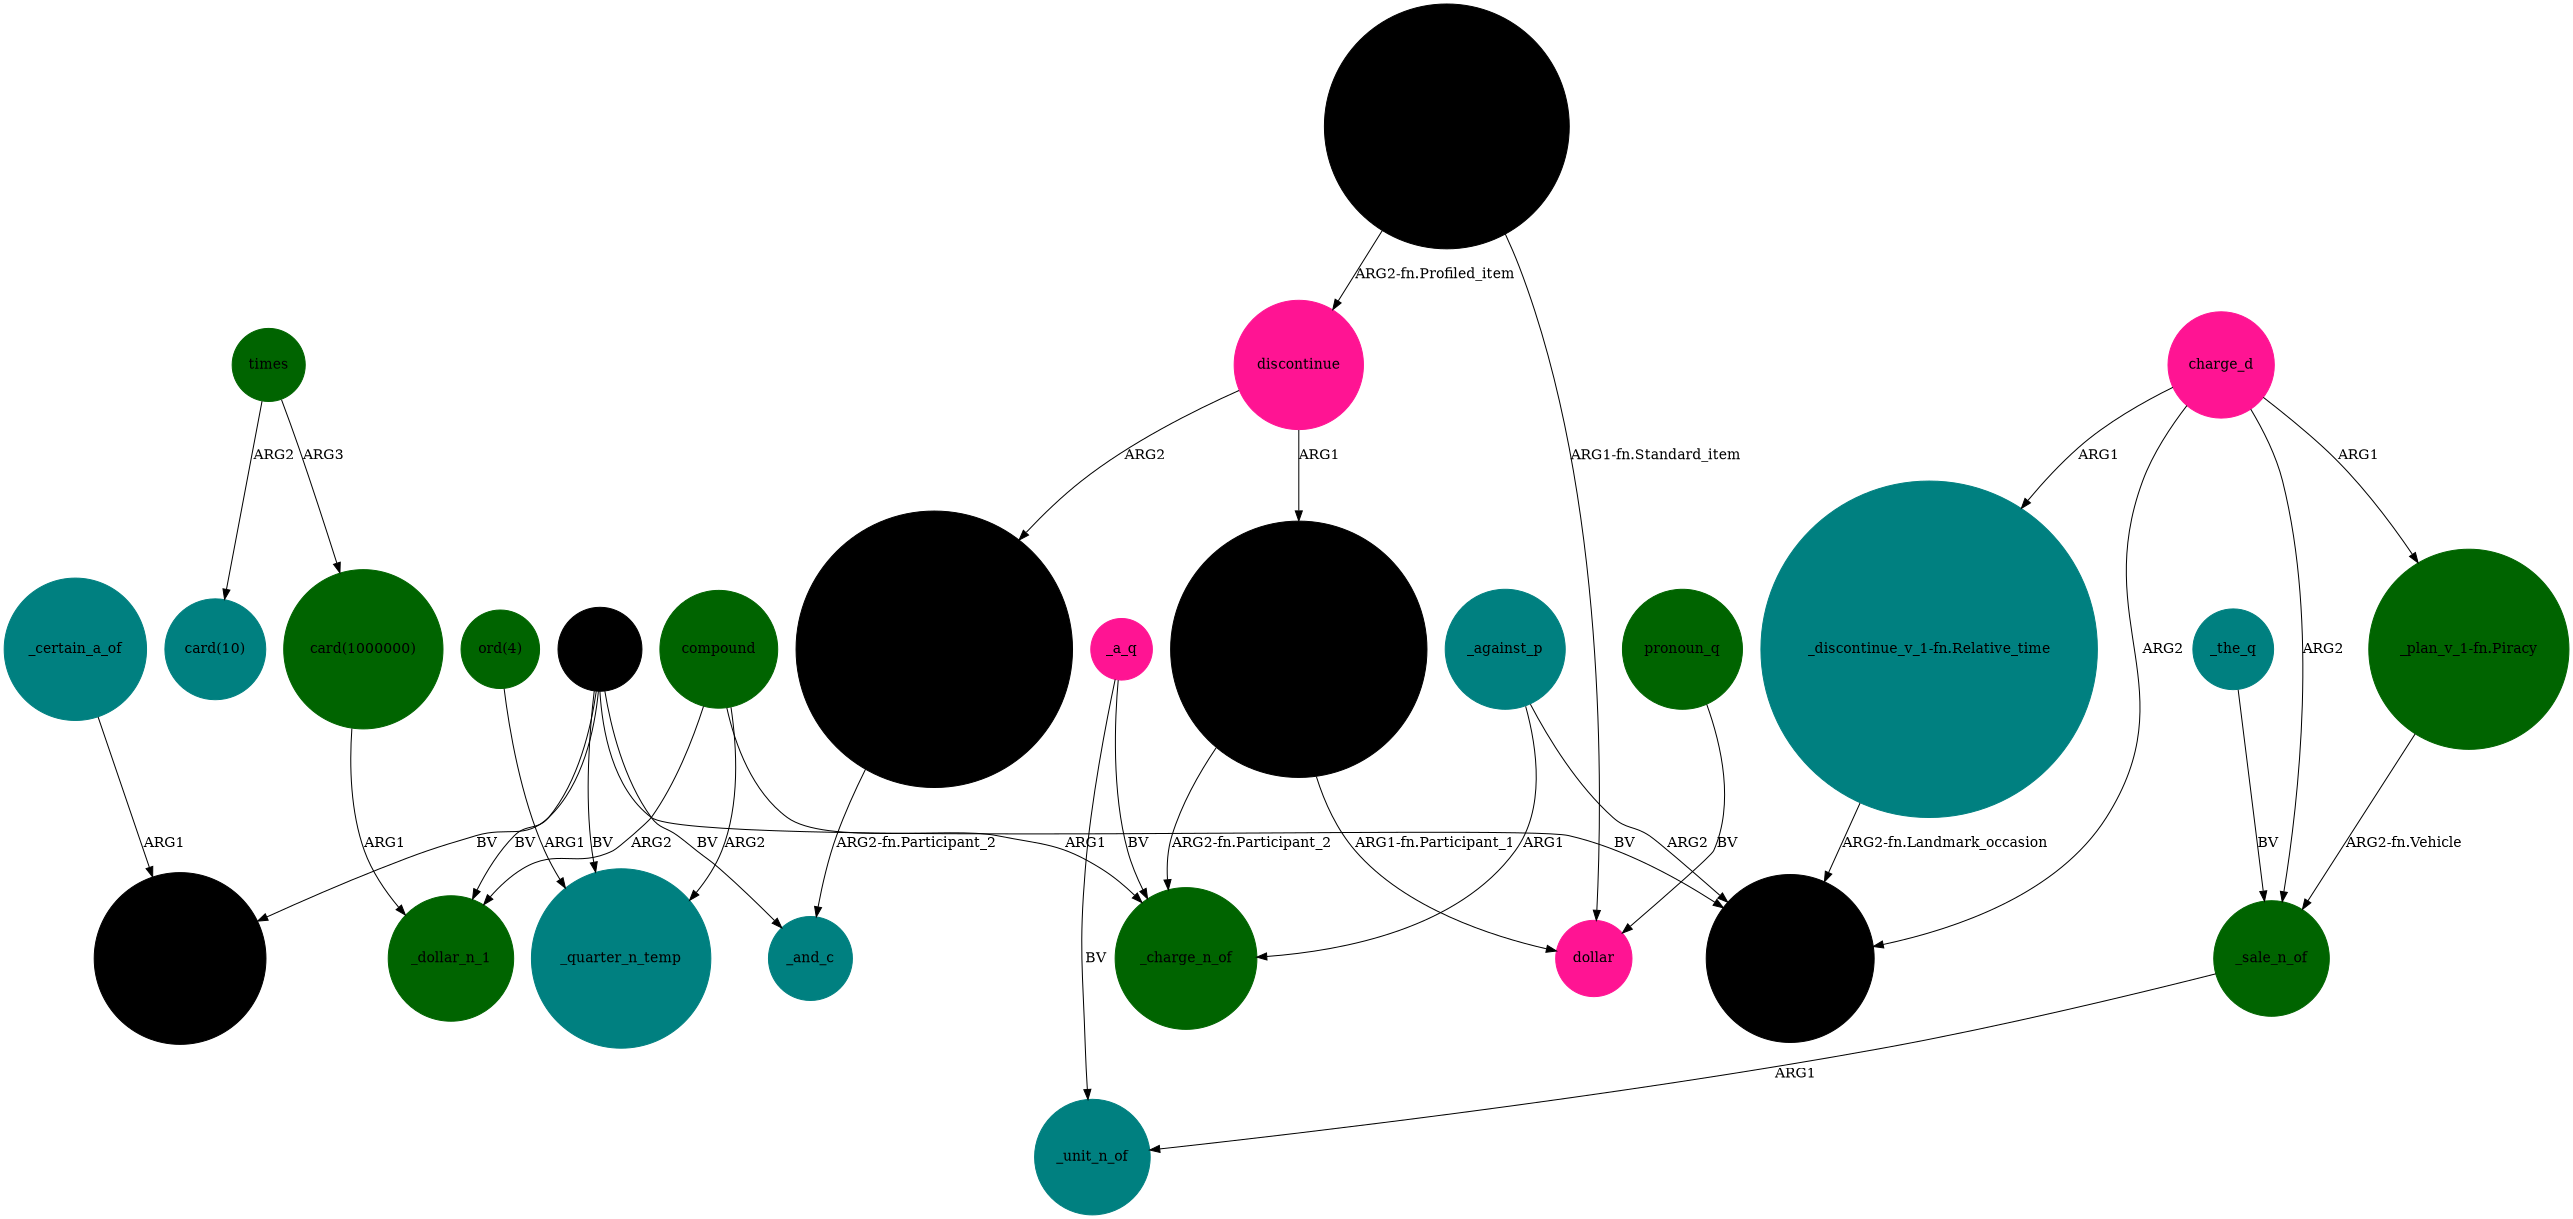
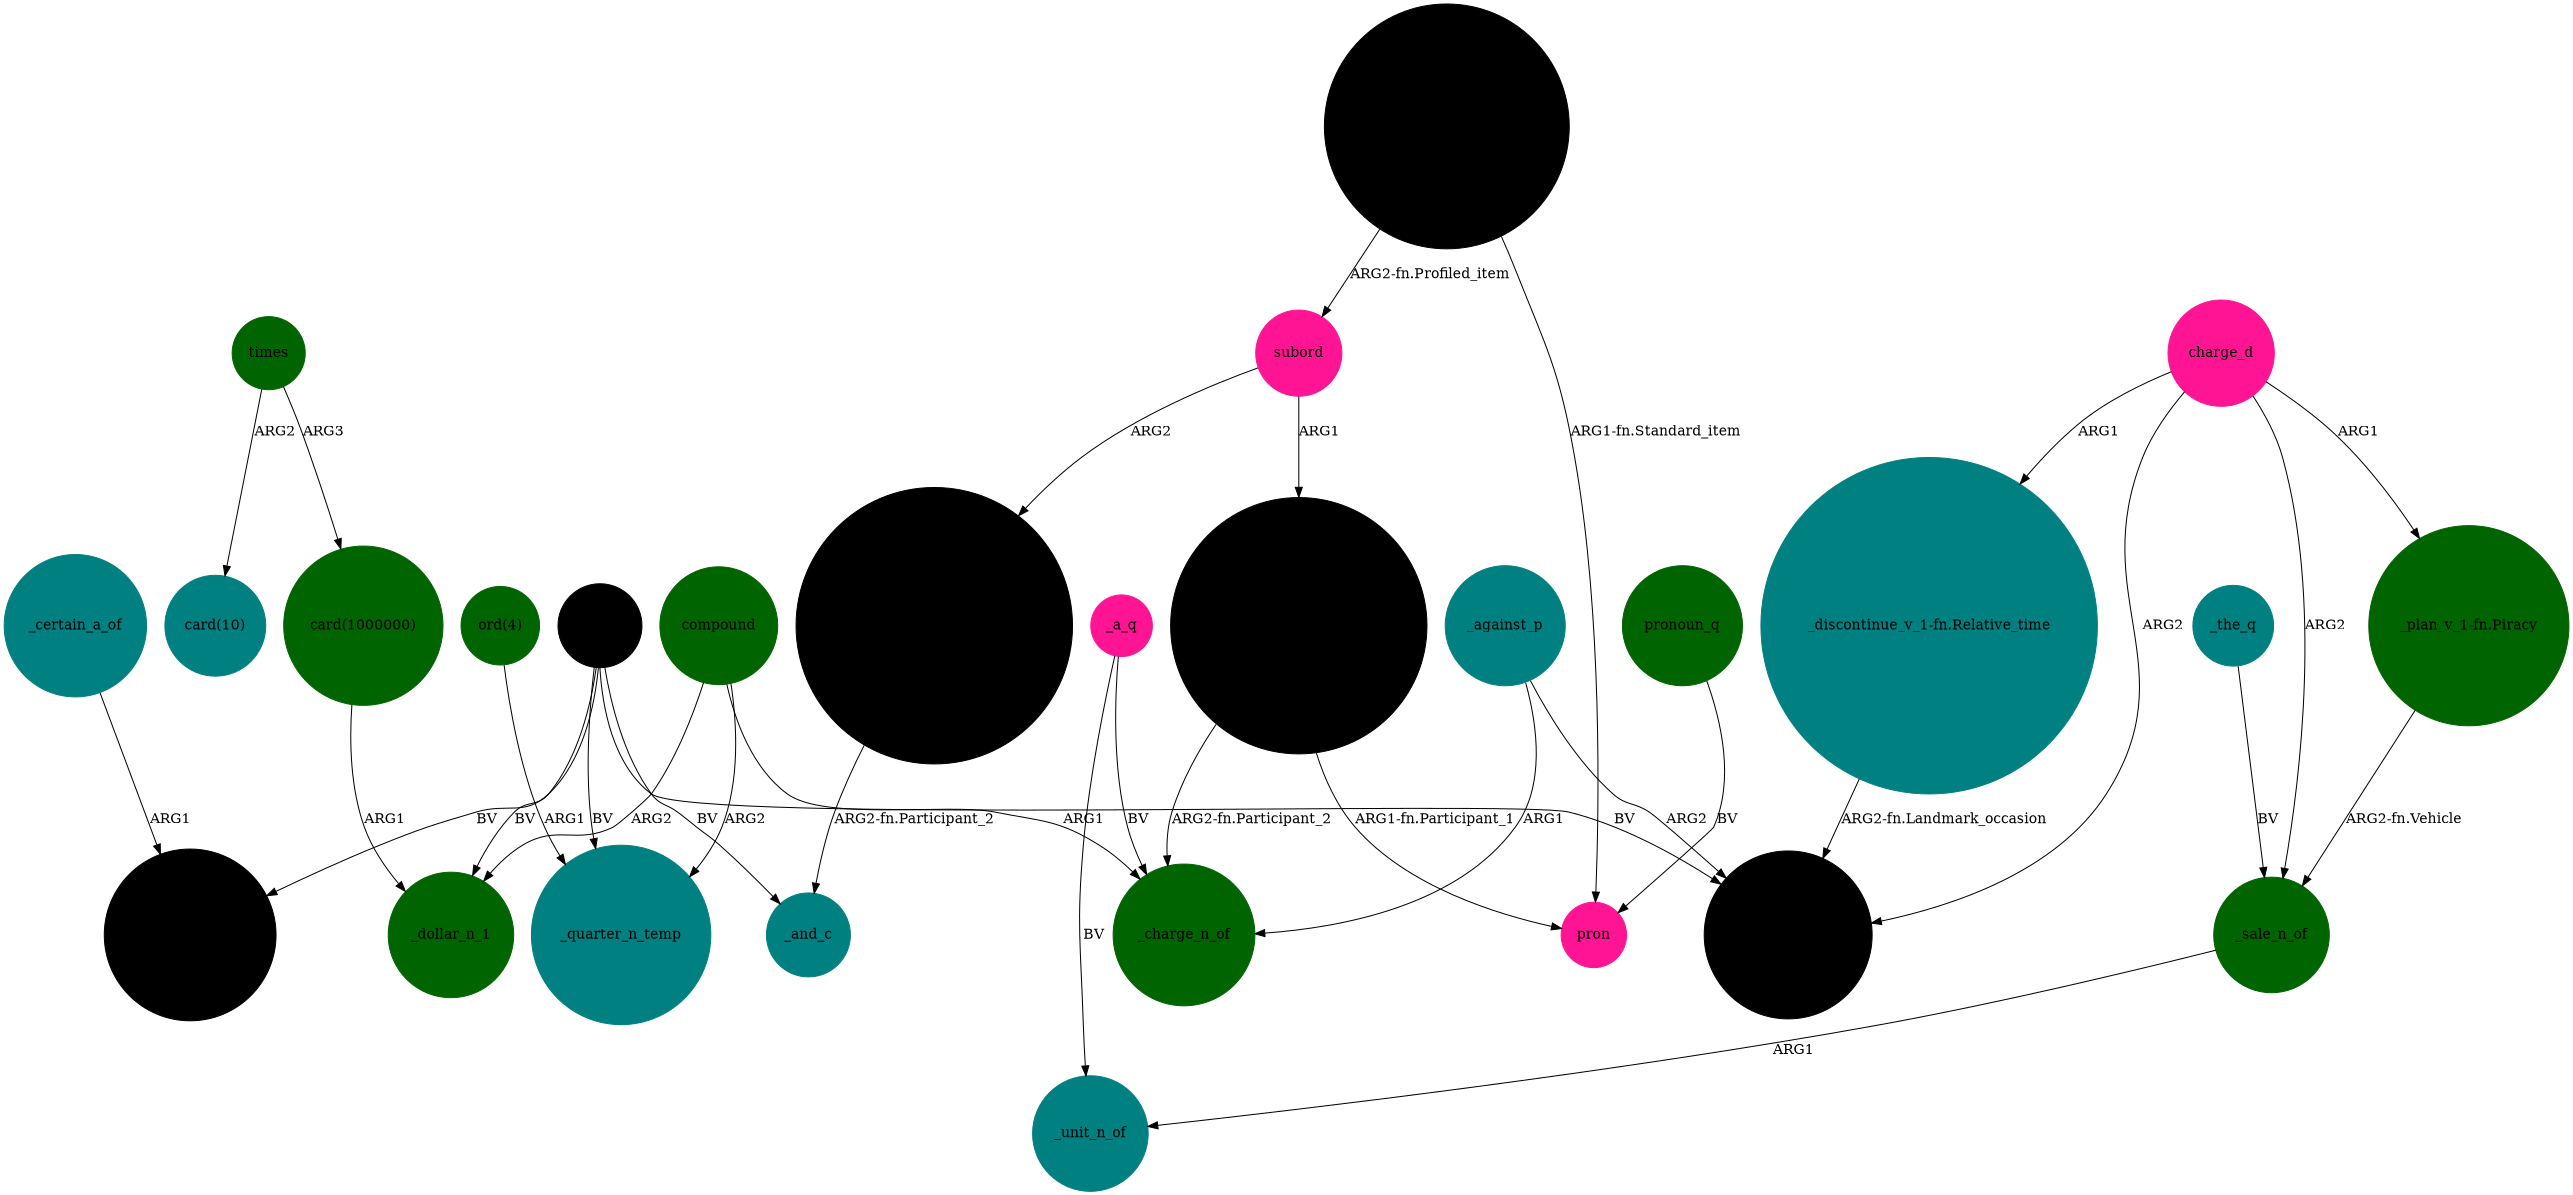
(1299, 365) -> (1299, 353)
(1594, 958) -> (1594, 935)
